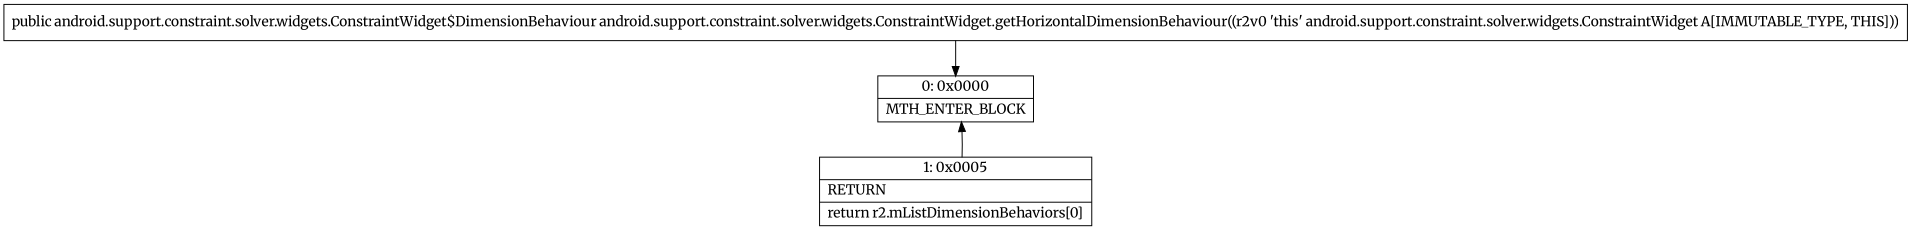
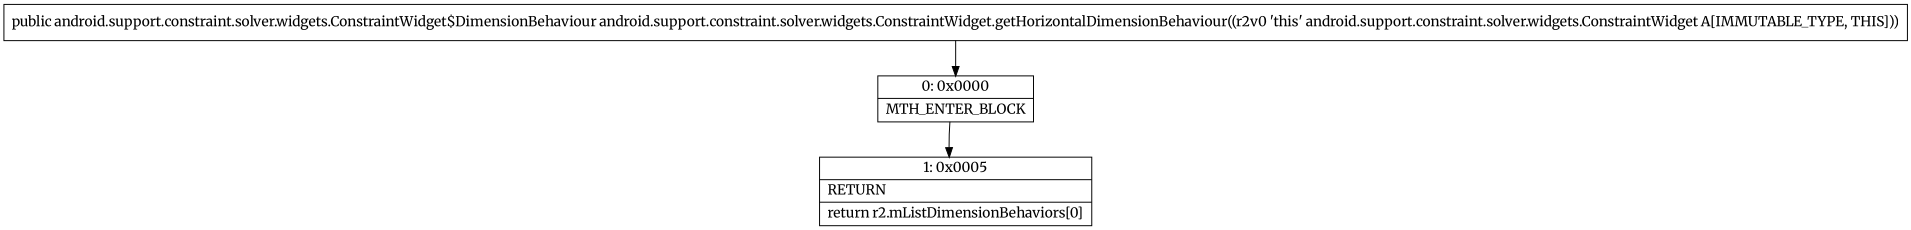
(962, 145) -> (949, 135)
